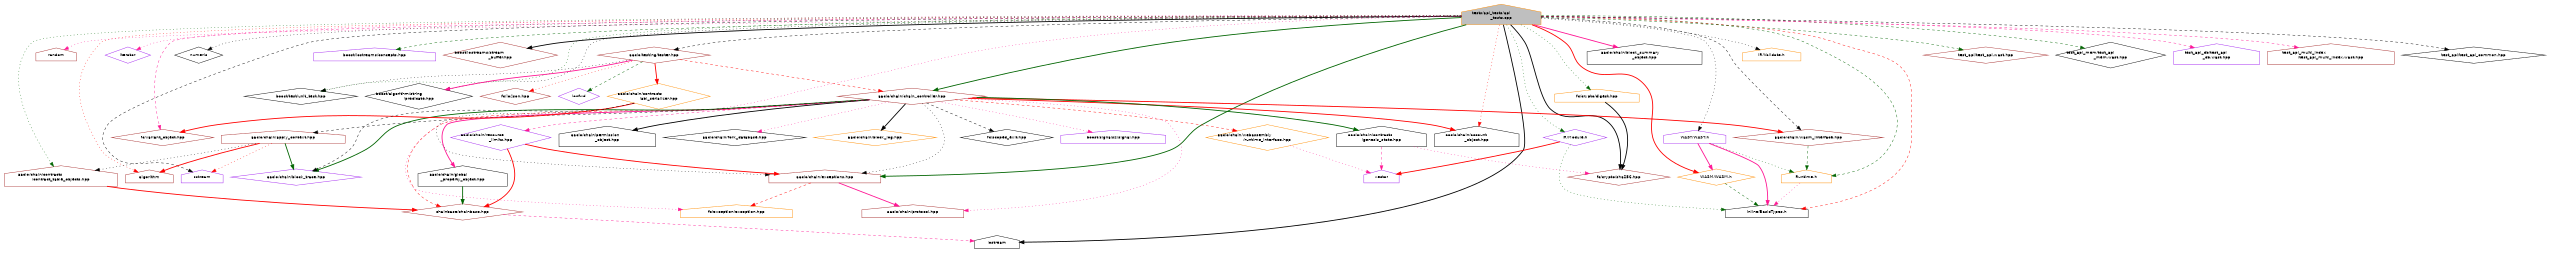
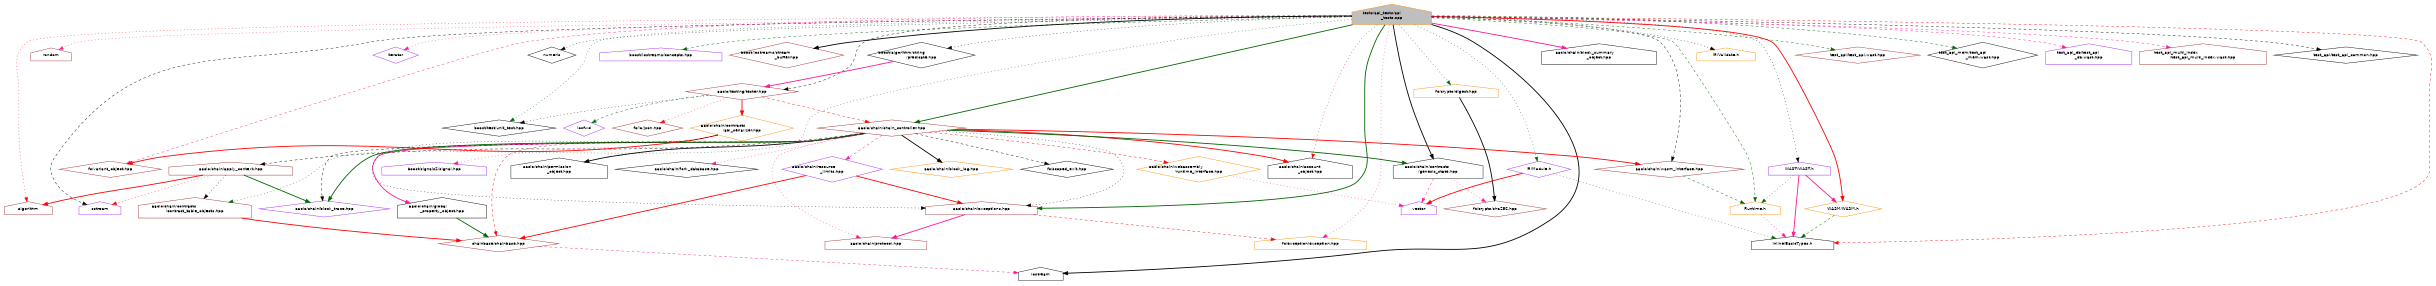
(560, 73) -> (832, 74)
(1551, 110) -> (1407, 91)
